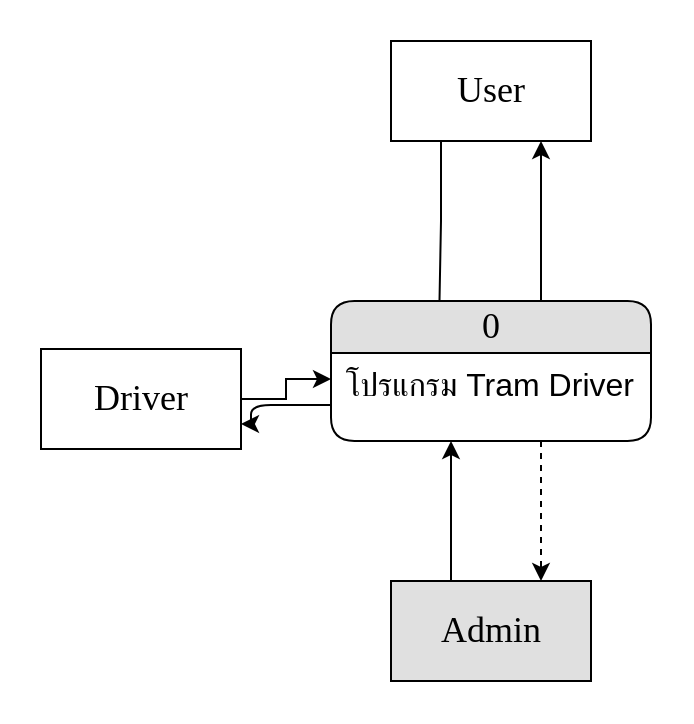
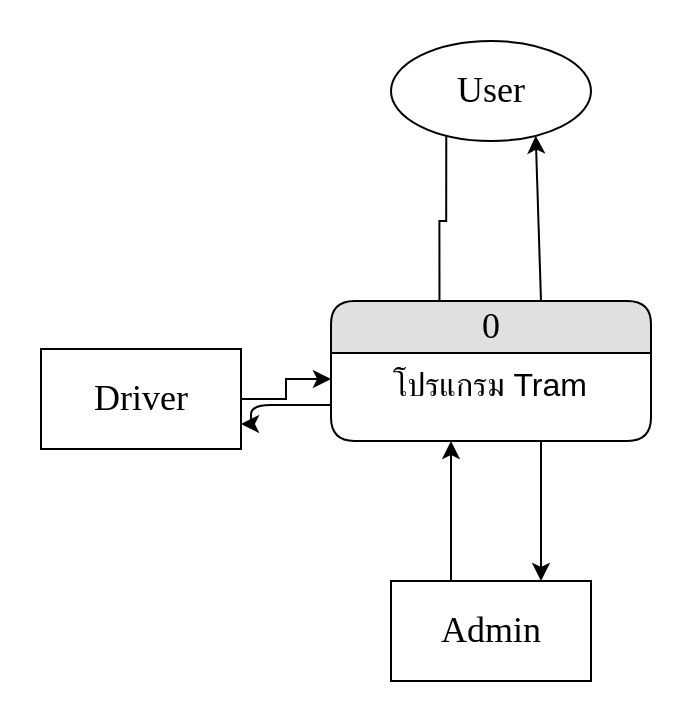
(491, 91) -> (491, 91)
(491, 381) -> (491, 381)
(541, 502) -> (541, 502)
(491, 631) -> (491, 631)
